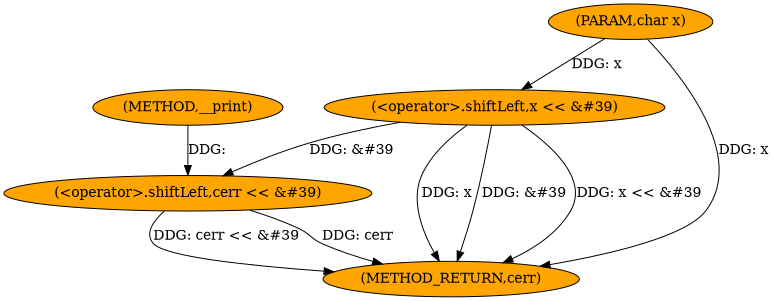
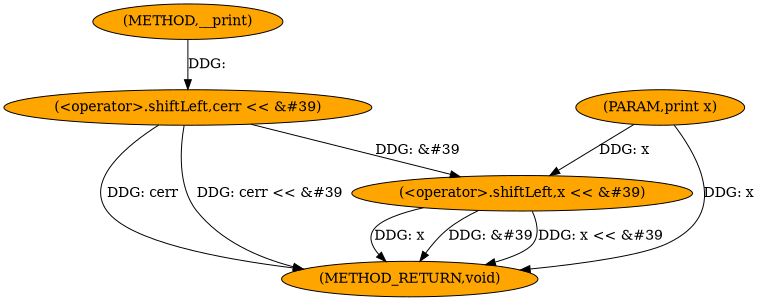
(631, 22) -> (660, 107)
(314, 142) -> (351, 149)
(451, 279) -> (410, 279)
